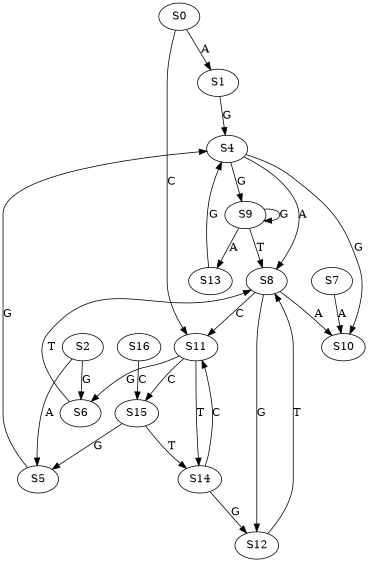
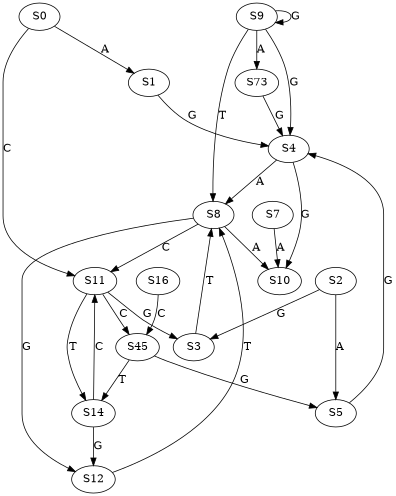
(235, 178) -> (287, 76)
(210, 281) -> (257, 83)
(81, 413) -> (194, 347)
(137, 413) -> (138, 347)
